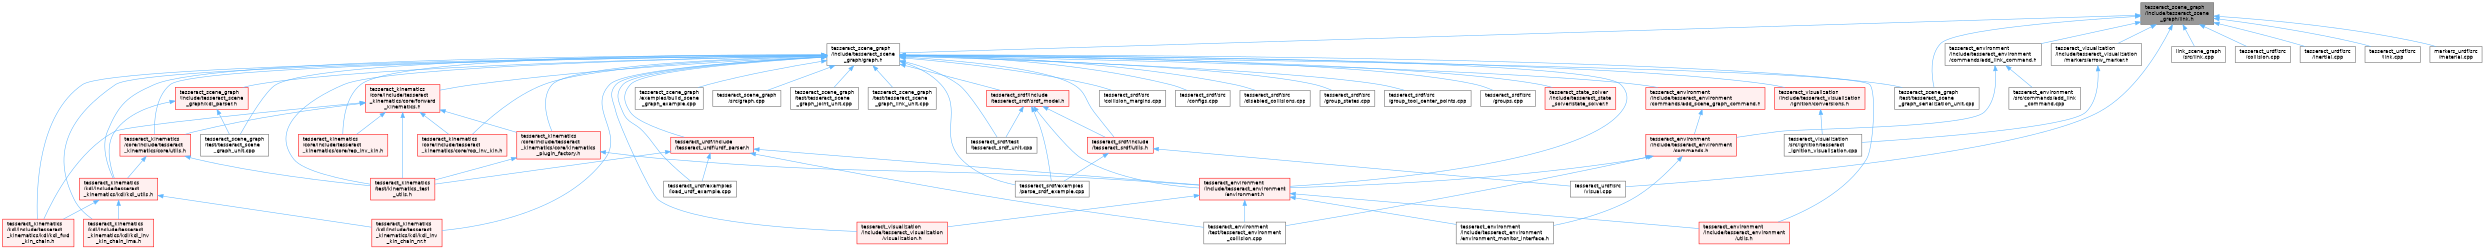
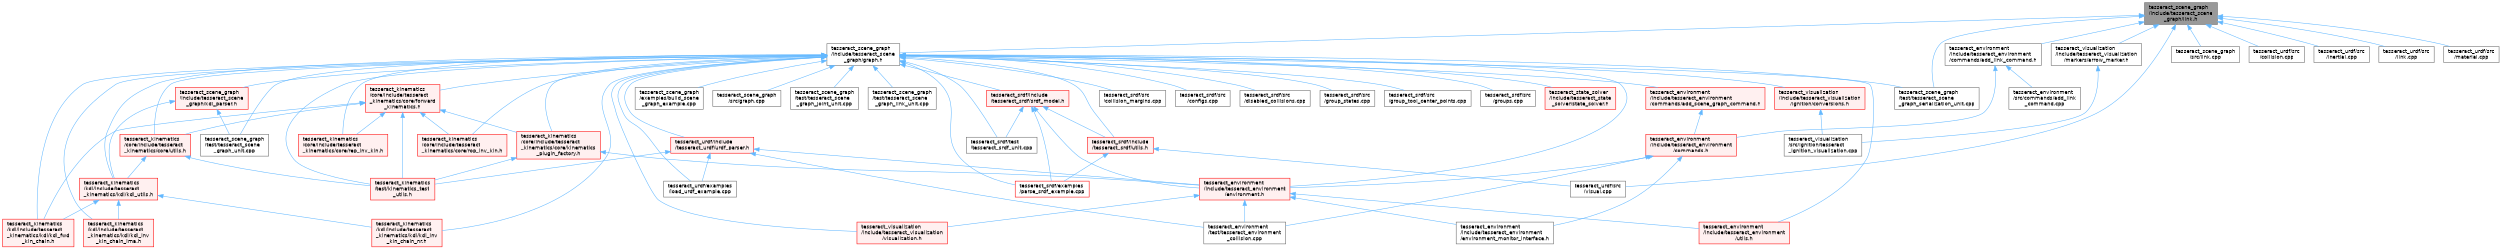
(2199, 55) -> (2205, 55)
(2456, 55) -> (2471, 55)
(1052, 189) -> (1052, 189)
